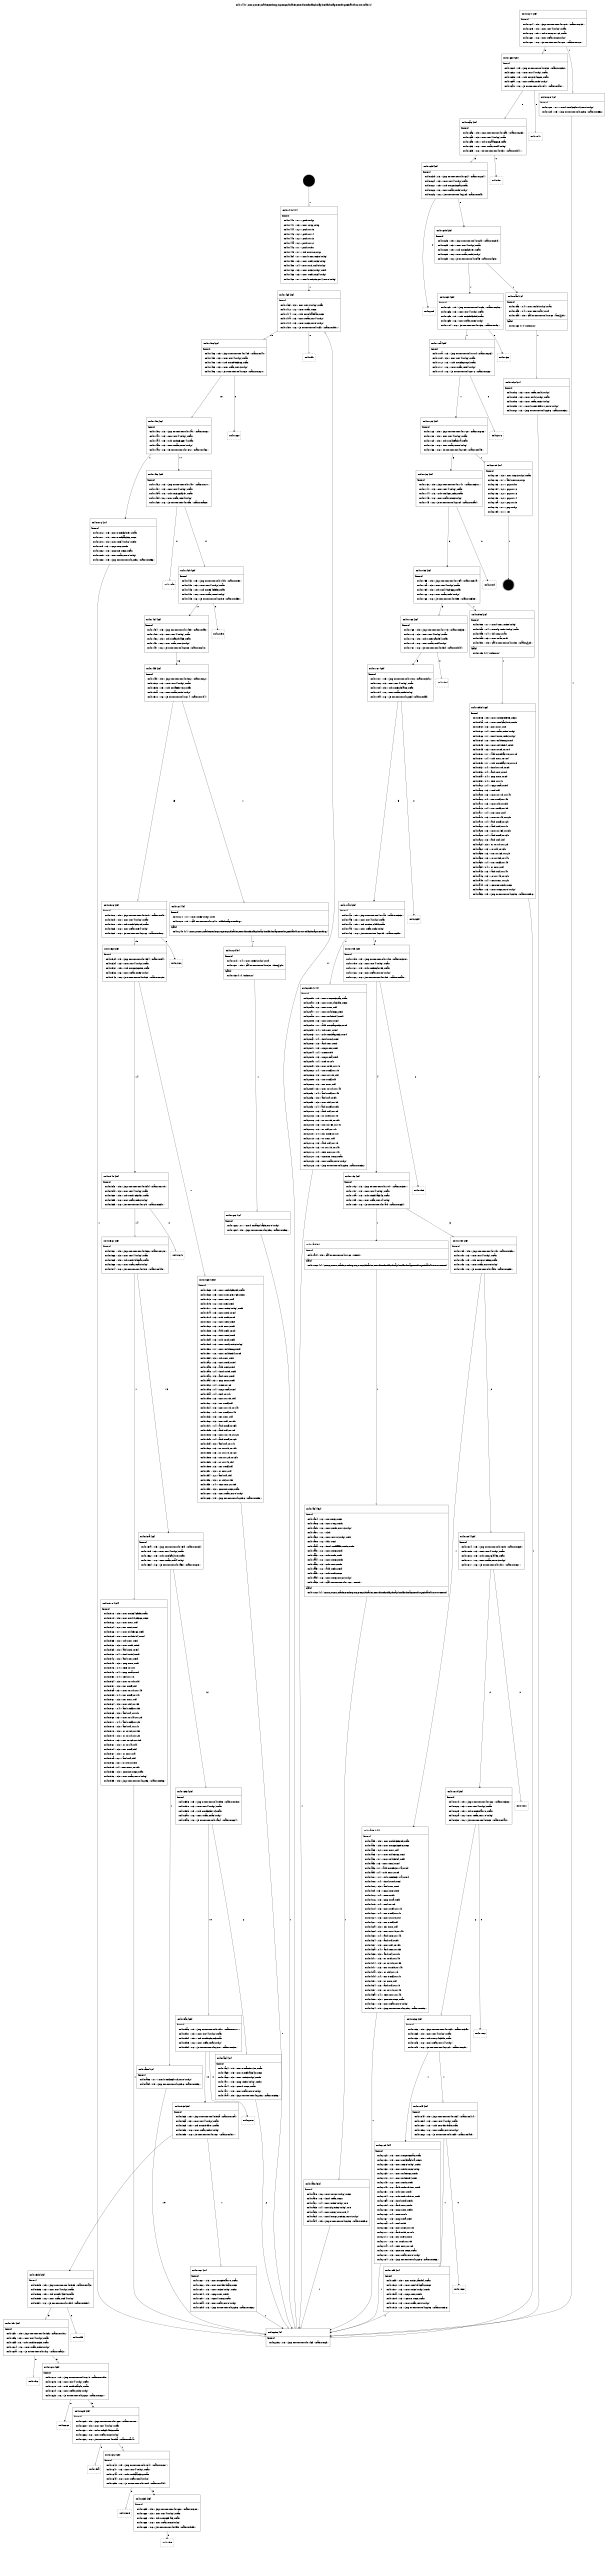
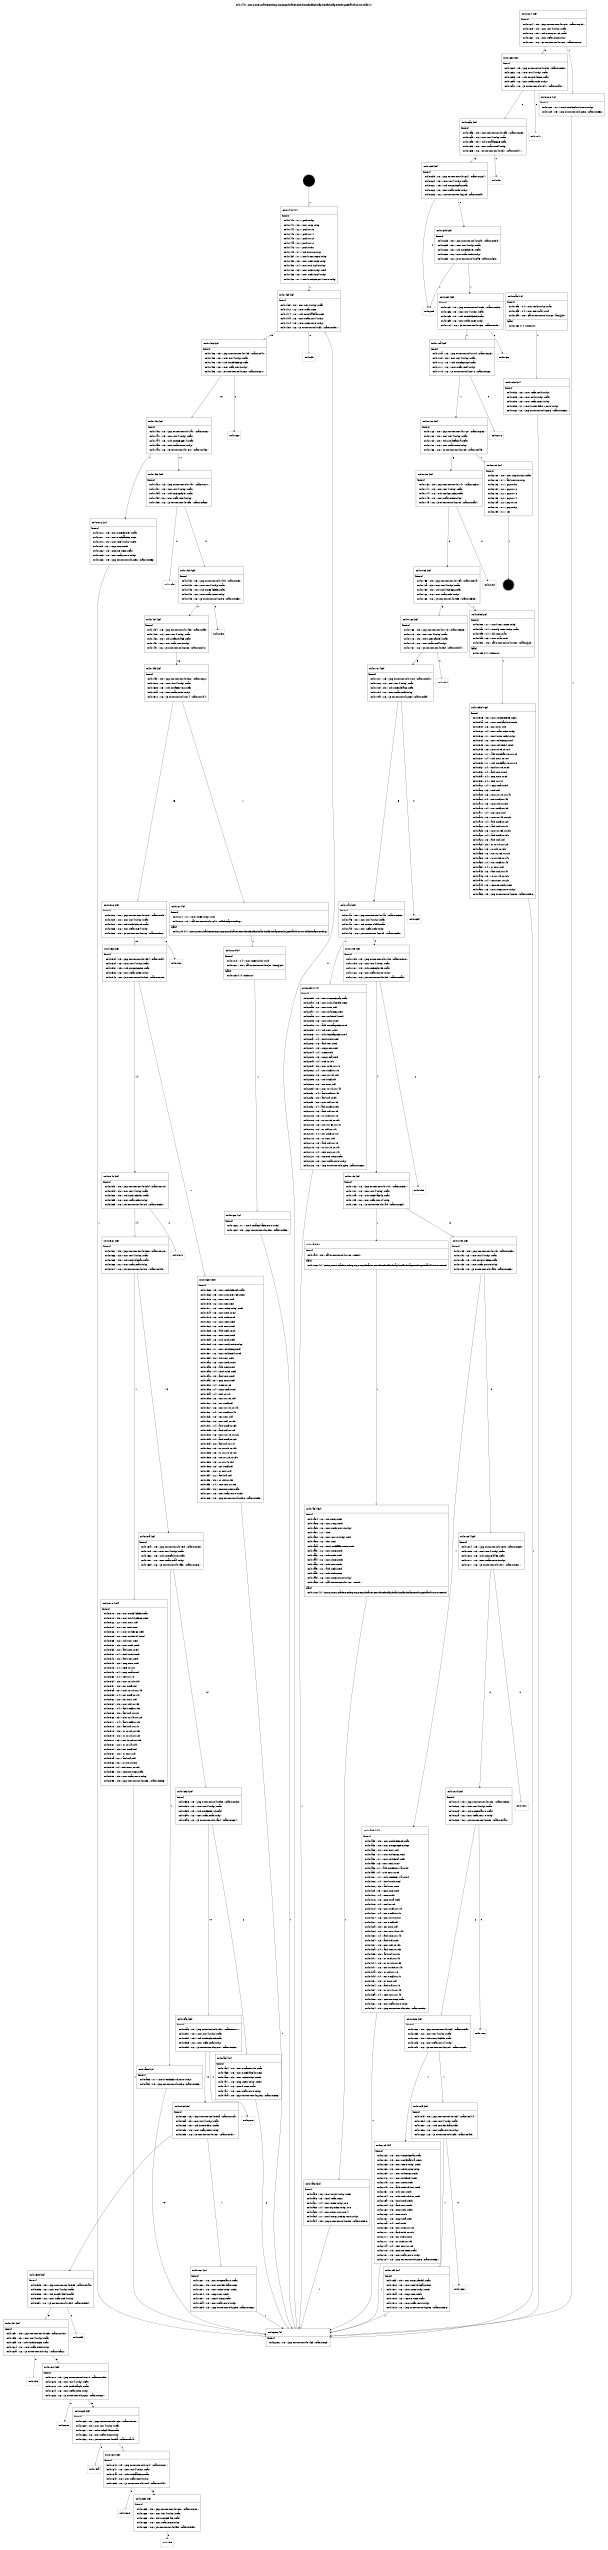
(501, 277) -> (441, 284)
